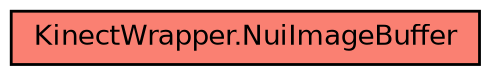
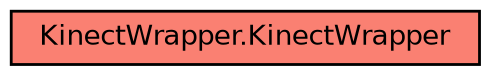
(245, 38) -> (245, 38)
